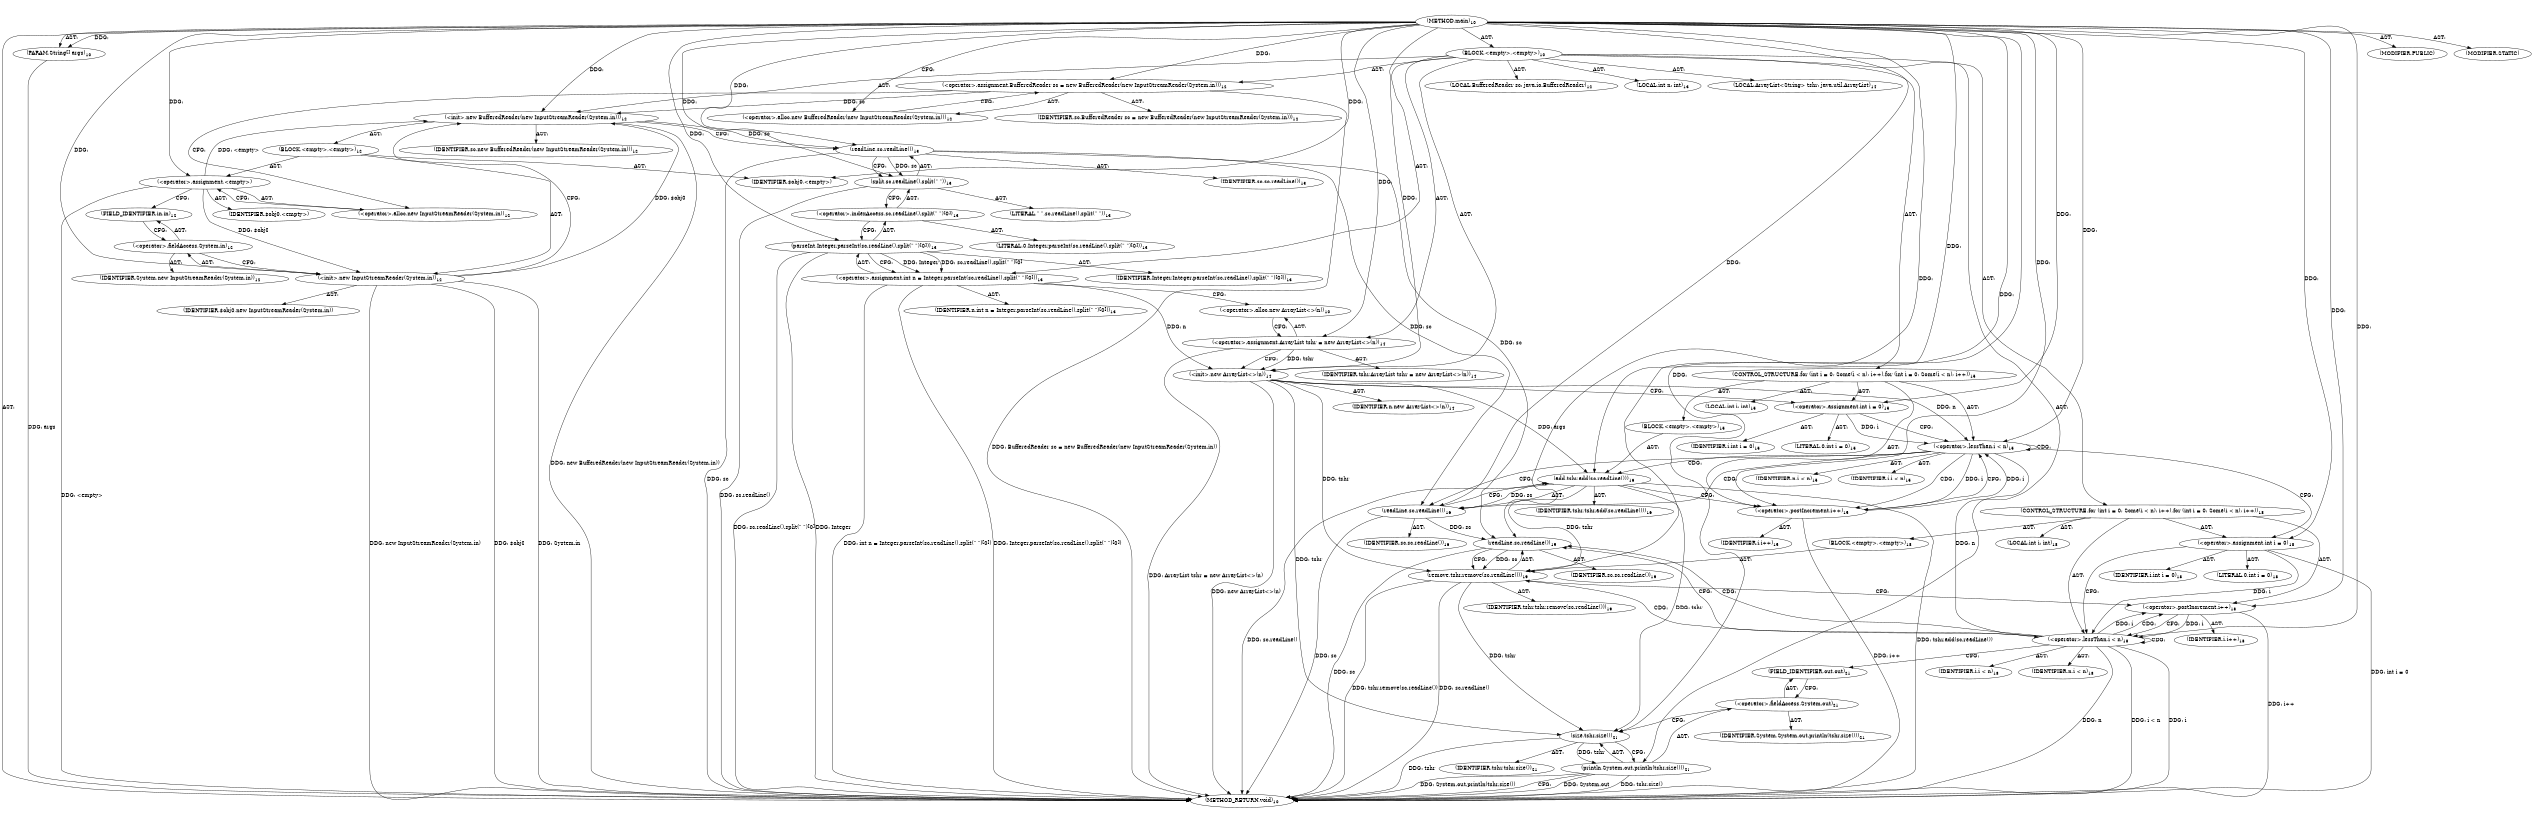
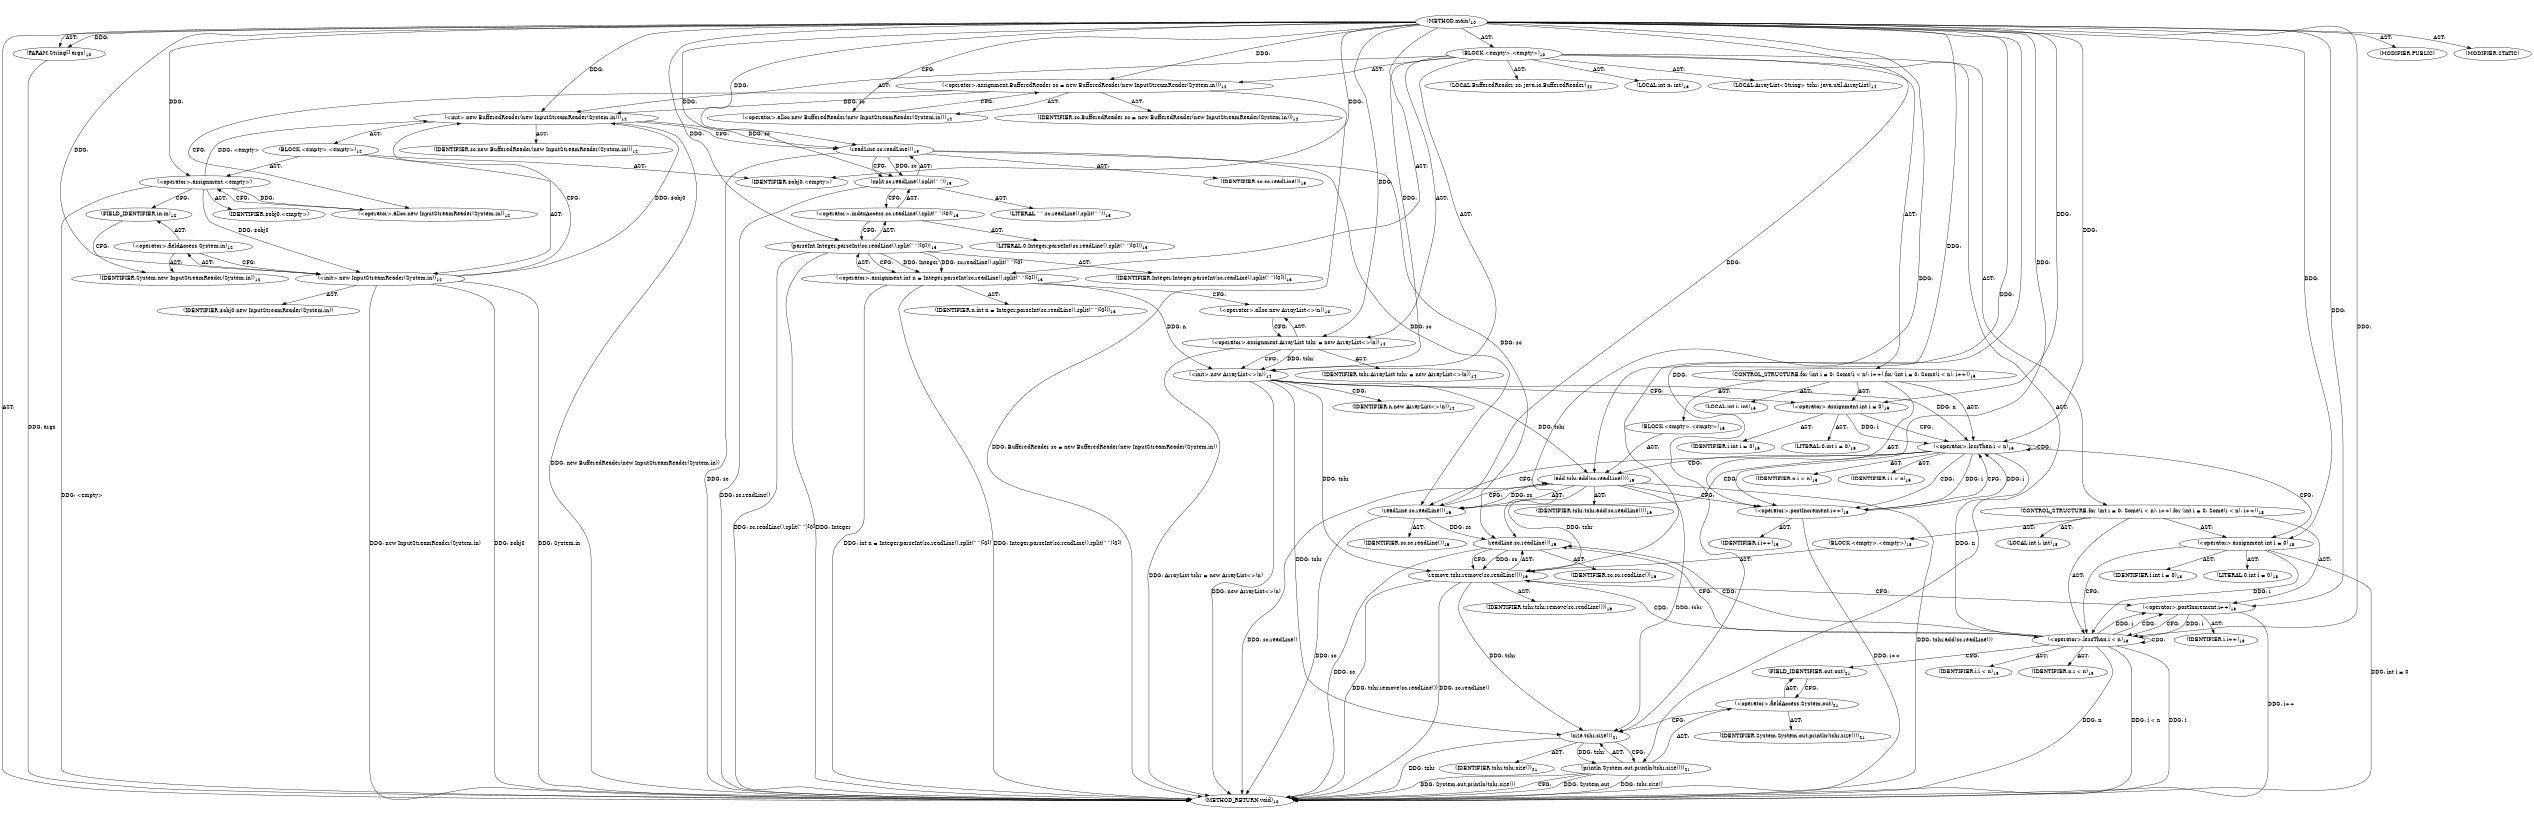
(1590, 85) -> (1590, 85)
(268, 199) -> (268, 199)
(151, 231) -> (95, 252)
(1360, 391) -> (1360, 391)
(1552, 427) -> (1552, 427)
